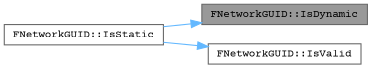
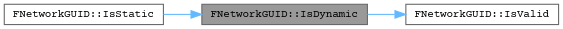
(180, 44) -> (381, 14)
